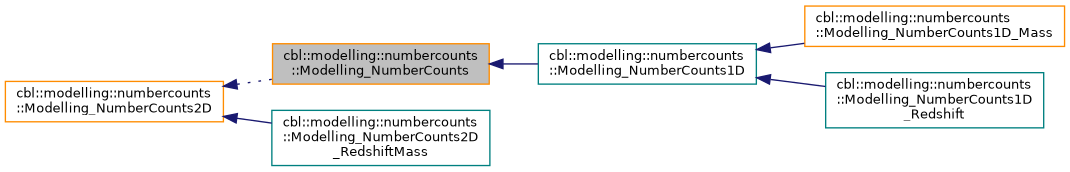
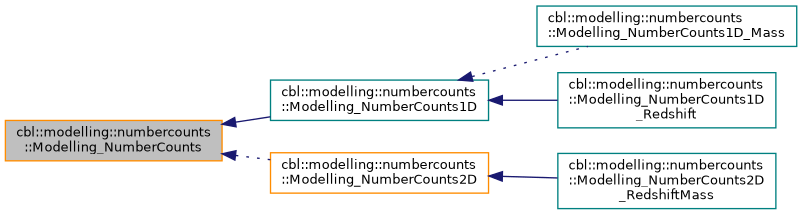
(935, 26) -> (667, 26)
(787, 46) -> (530, 61)
(255, 82) -> (253, 158)
